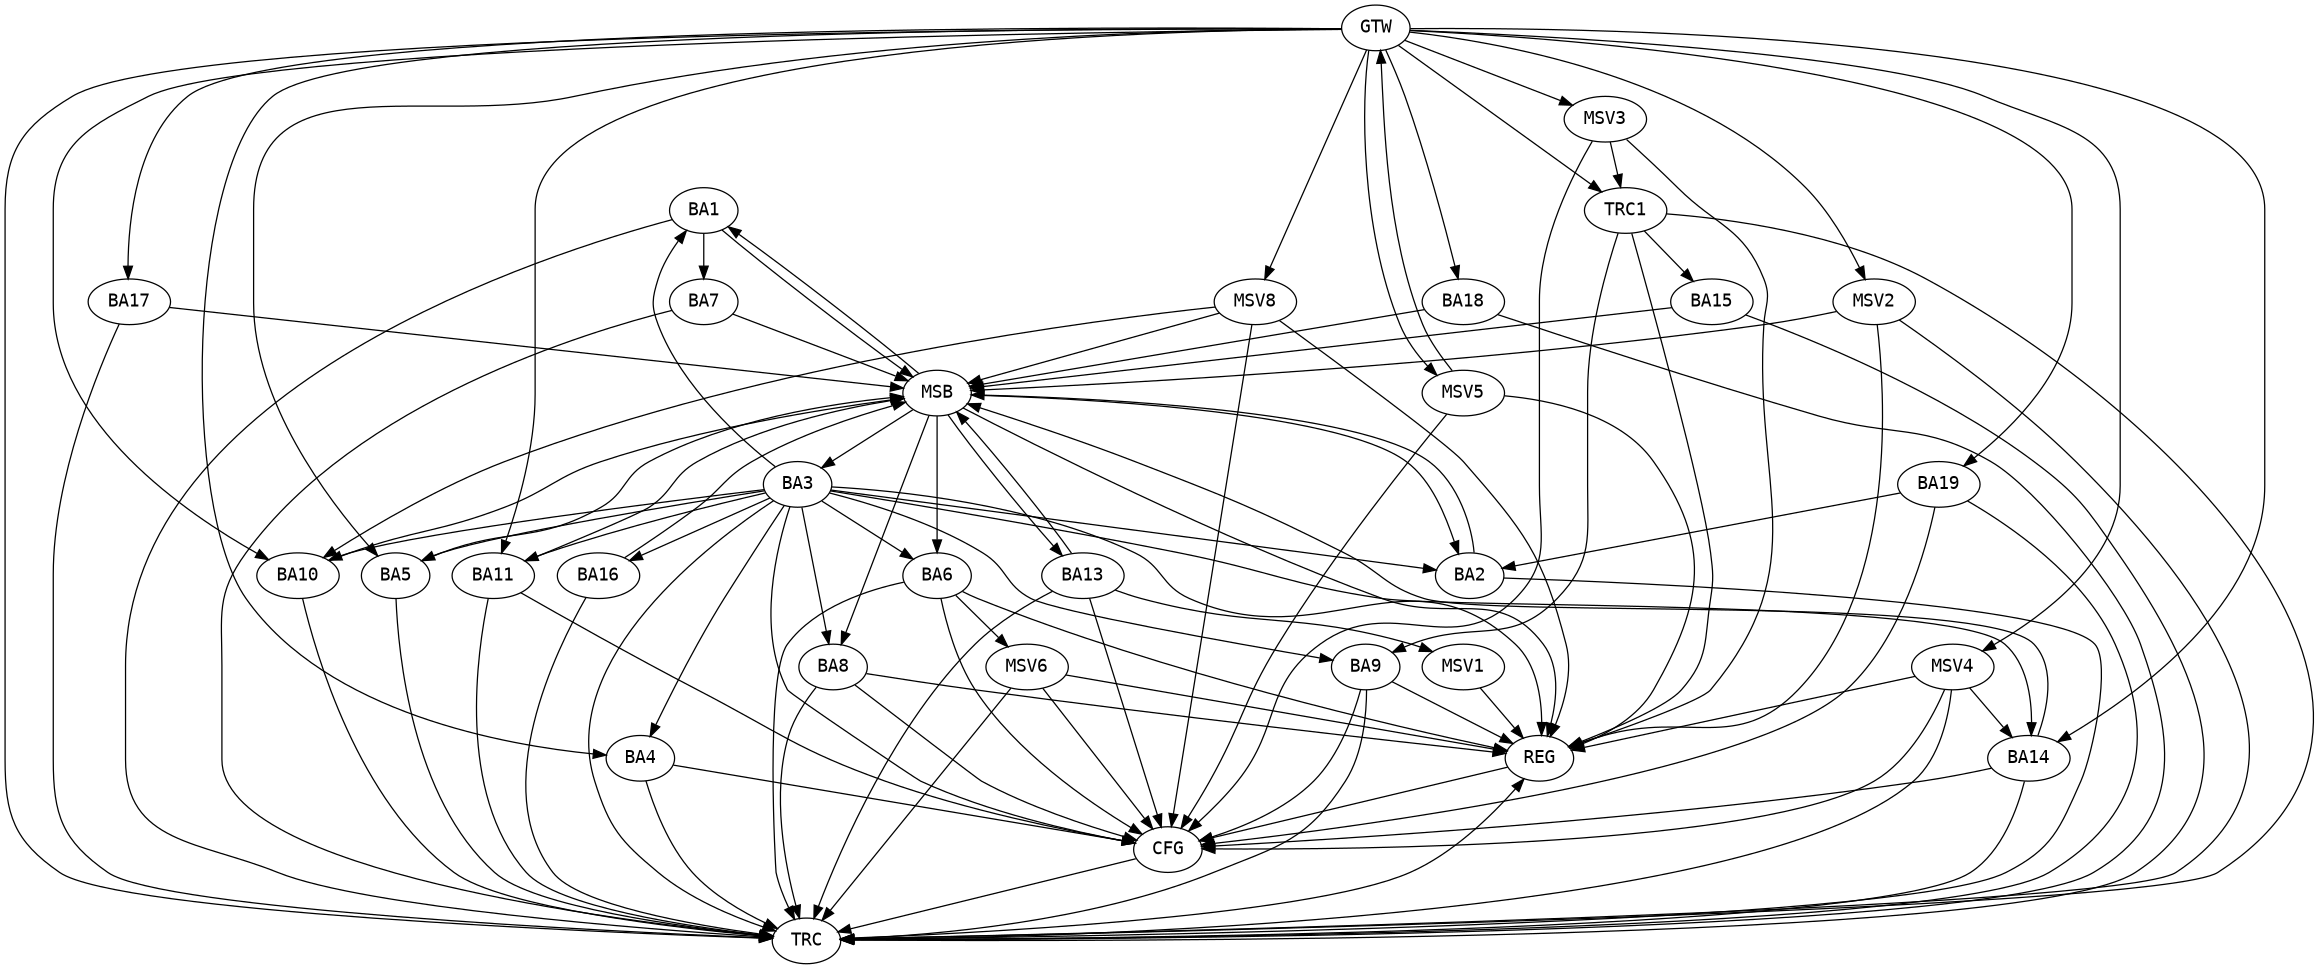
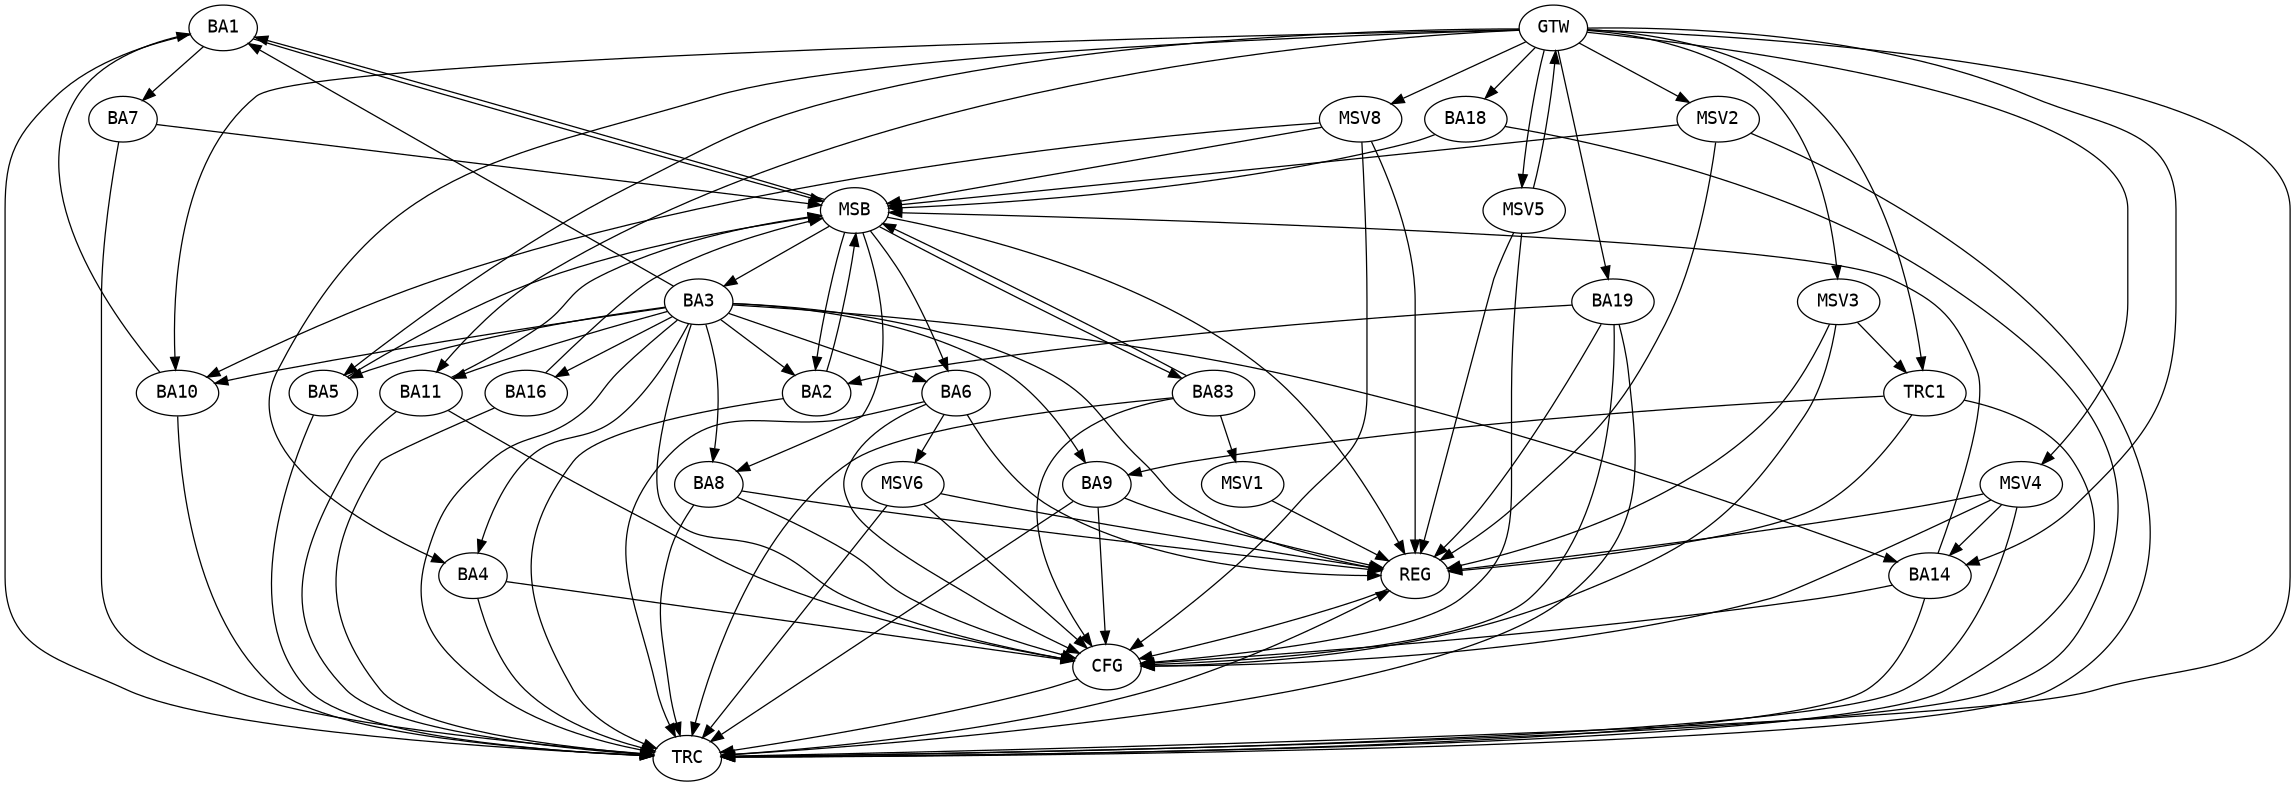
(129, 302) -> none
(1712, 302) -> none
none -> (1525, 447)
(604, 461) -> (62, 187)
(1083, 576) -> (1214, 393)
